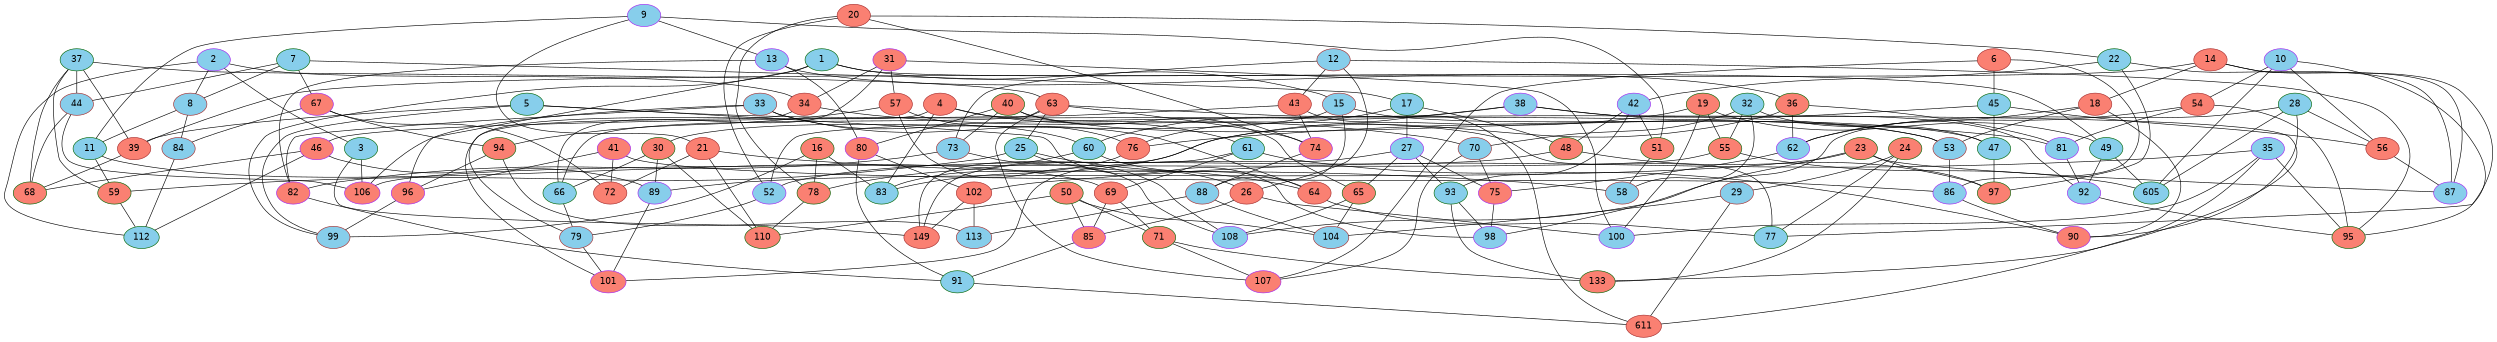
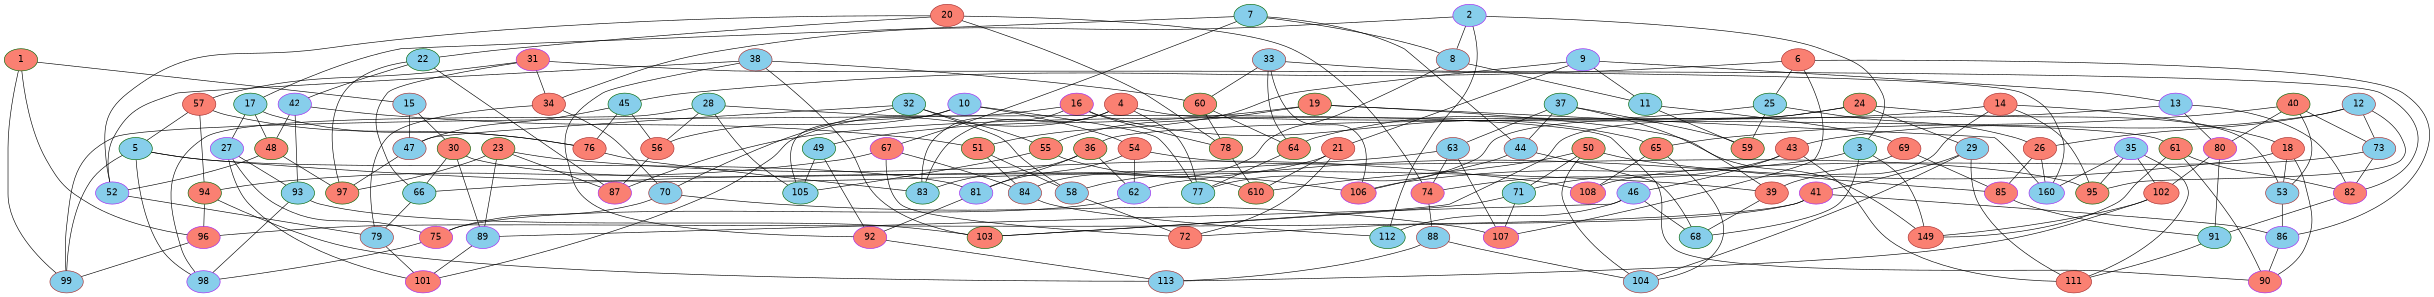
(822, 60) -> (21, 60)
(1473, 74) -> none
(1052, 104) -> (1453, 149)
(1520, 104) -> (755, 60)
(1504, 116) -> (2089, 117)
(39, 122) -> (1801, 219)
(1037, 126) -> (1784, 82)
(317, 149) -> (1634, 193)
(817, 149) -> (1077, 104)
(1089, 149) -> (1200, 104)
(1248, 149) -> (2176, 149)
(1994, 149) -> (409, 149)
(1052, 170) -> (167, 126)
none -> (1912, 170)
none -> (1001, 171)
(1179, 171) -> (2257, 174)
(1383, 171) -> (1310, 133)
(1302, 179) -> none
(30, 193) -> (1696, 237)
(1314, 193) -> (1294, 149)
(2084, 193) -> (870, 237)
(2151, 193) -> (800, 193)
(2450, 193) -> (615, 193)
(128, 215) -> none
none -> (1128, 215)
(2239, 222) -> (1018, 260)
(763, 237) -> (1256, 193)
(1159, 237) -> (1519, 193)
(1230, 237) -> (1588, 193)
(1617, 237) -> (2047, 193)
(1597, 282) -> (985, 237)
(1644, 326) -> (2074, 282)
